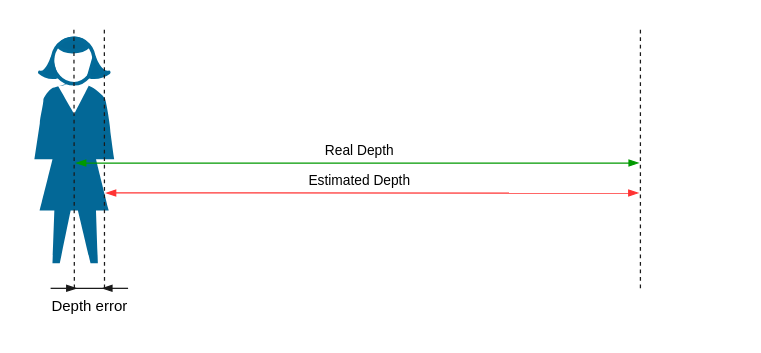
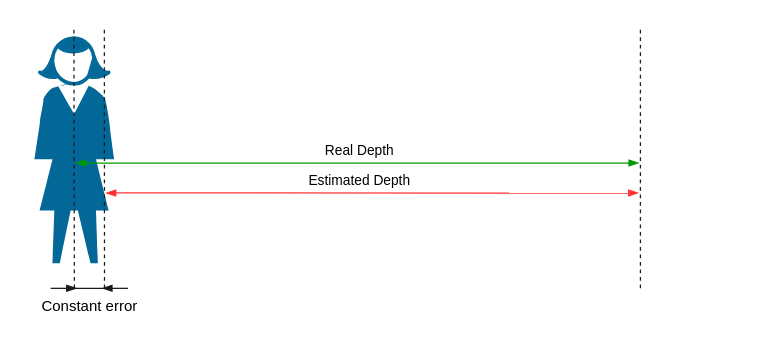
(90, 307) -> (90, 307)
